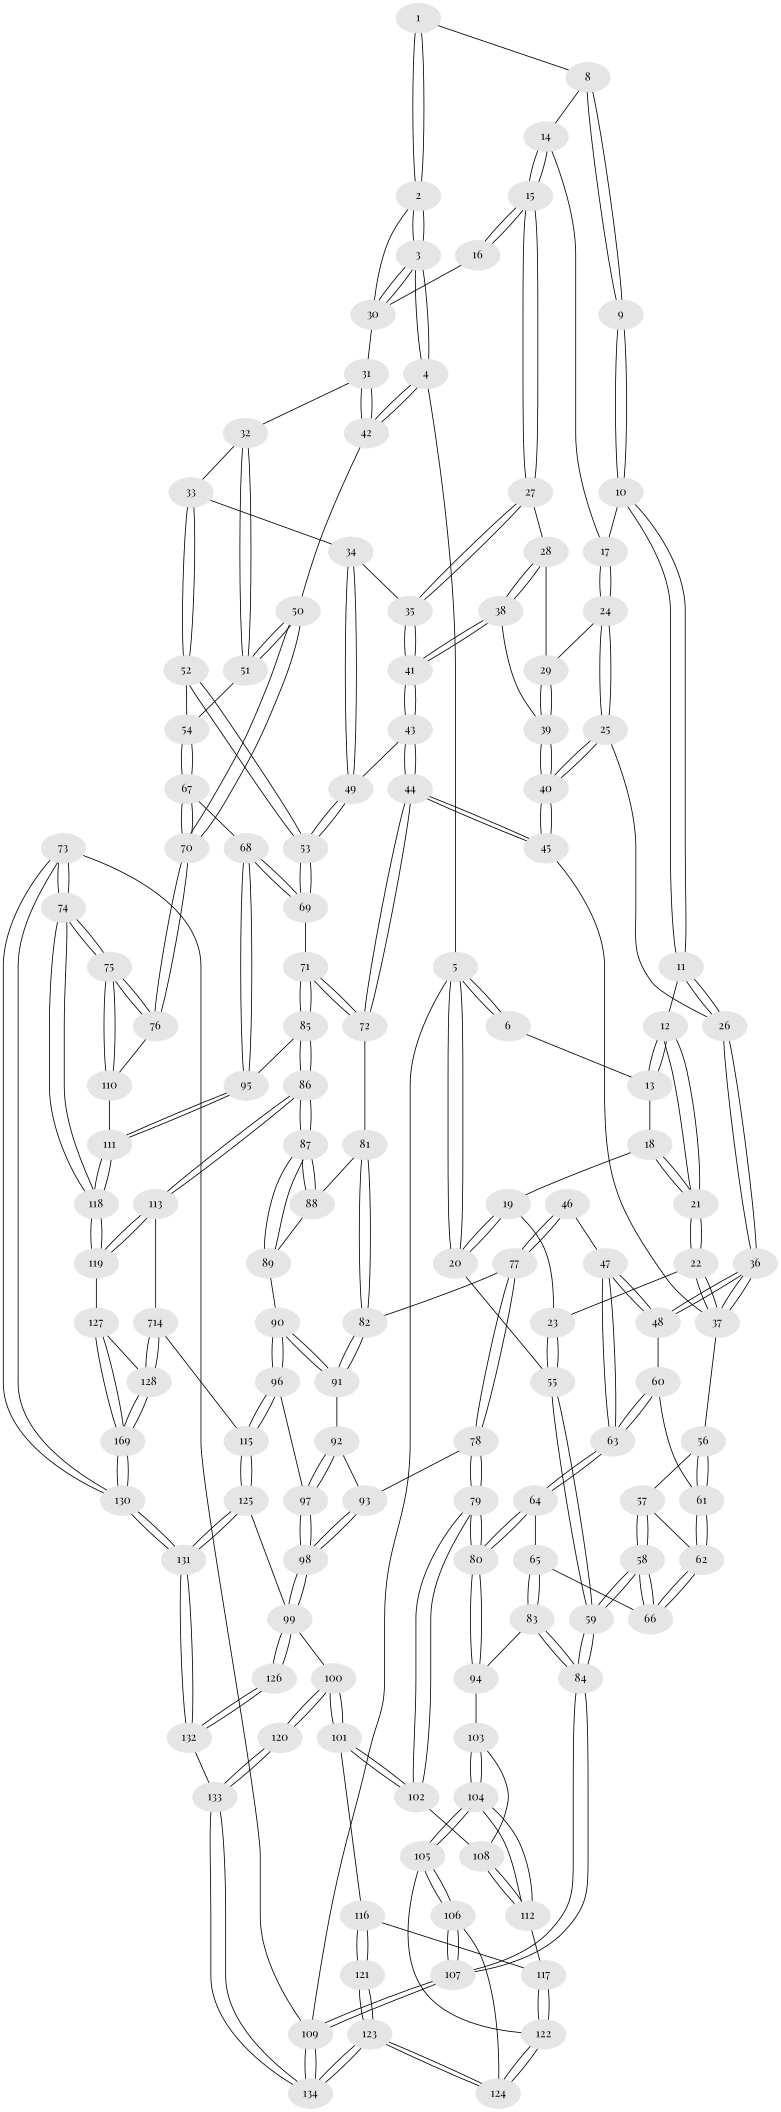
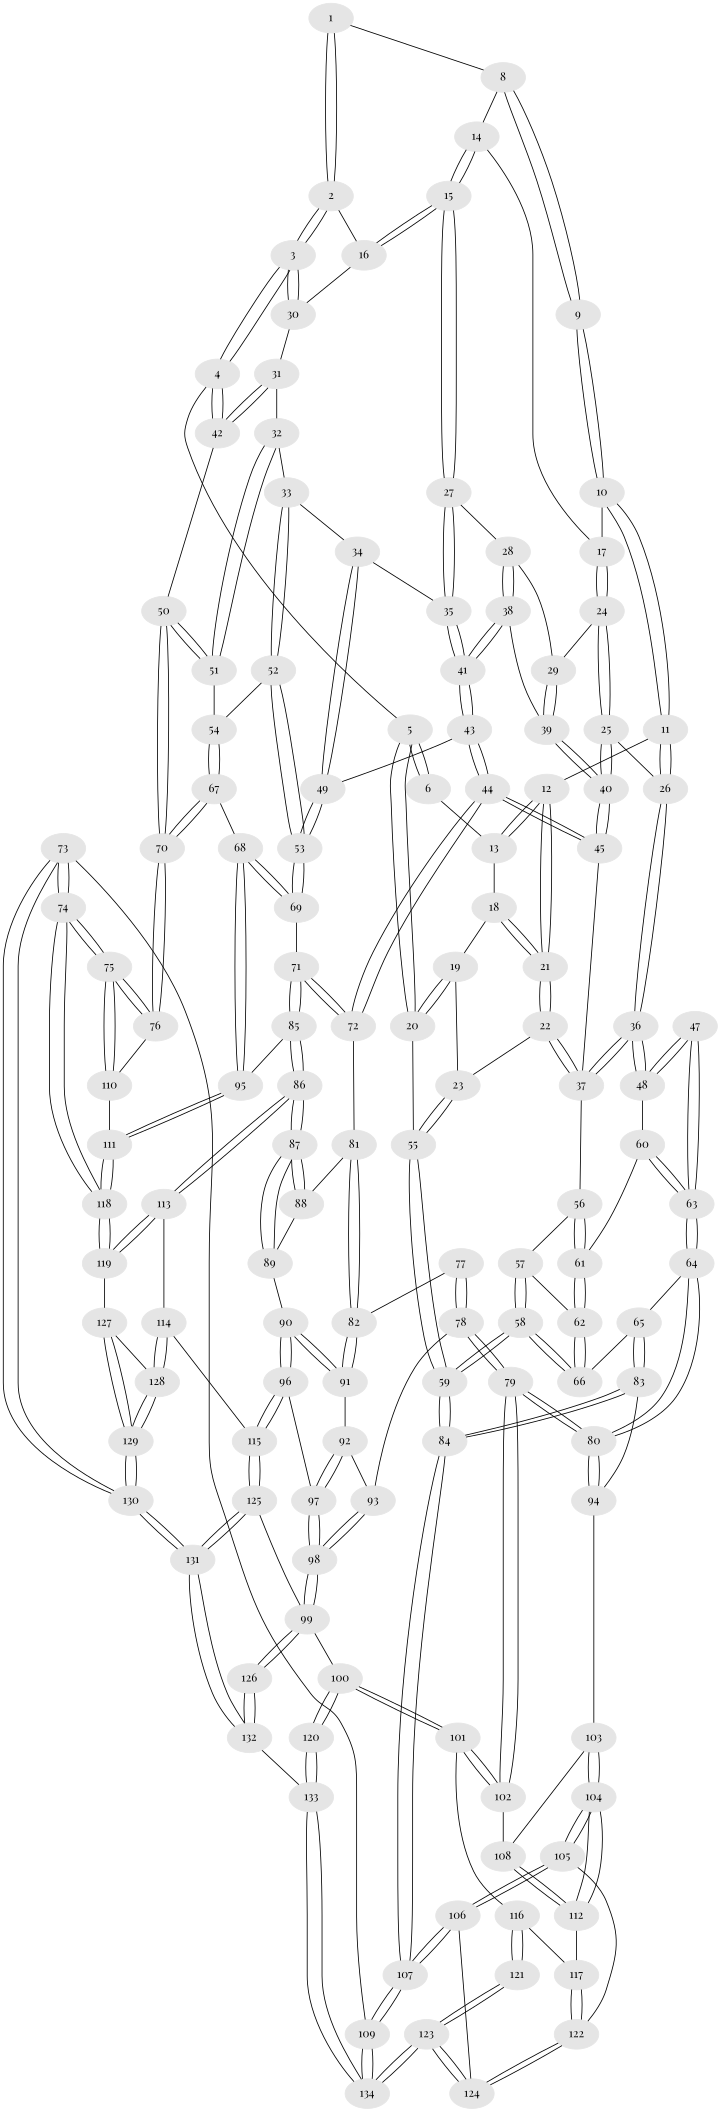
(385, 252) -> (348, 226)
(567, 1204) -> none
(156, 1323) -> (164, 1323)
(123, 1441) -> (131, 1441)
(404, 1501) -> none
